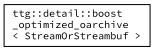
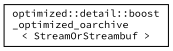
(77, 26) -> (86, 26)
